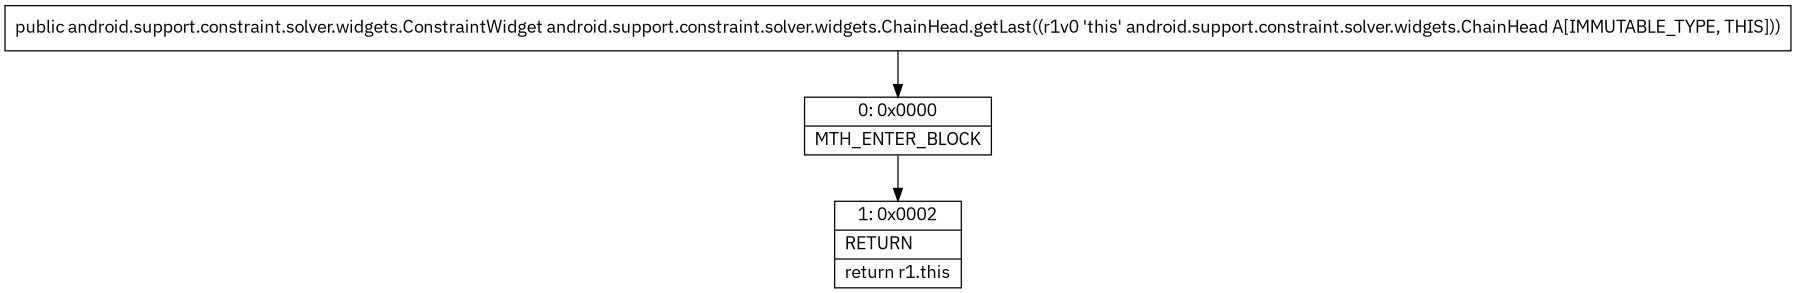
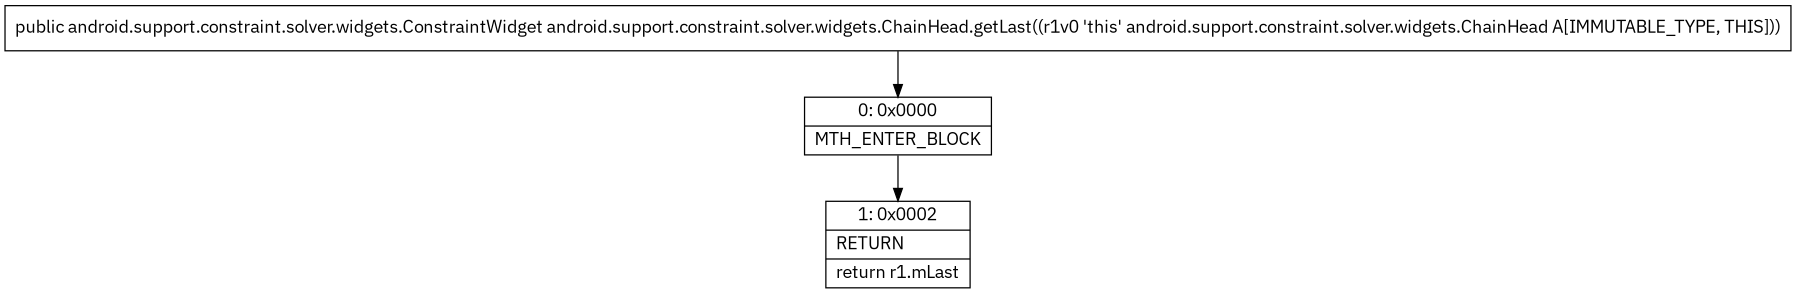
(898, 273) -> (898, 273)
